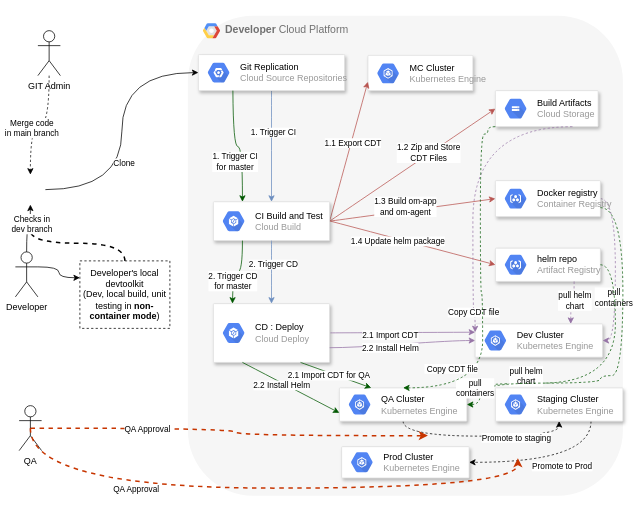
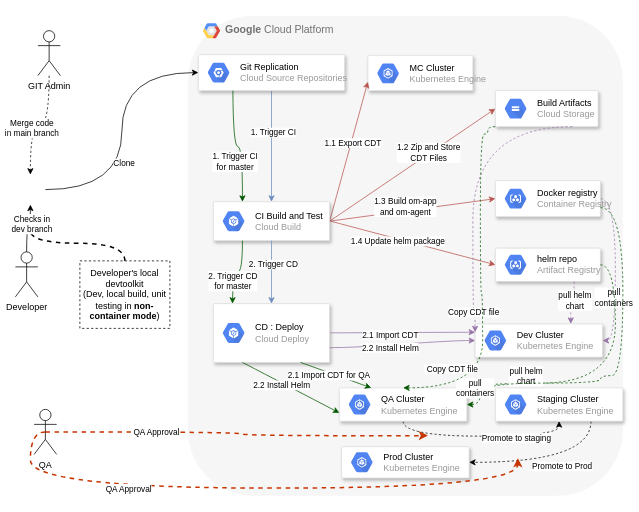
(289, 30) -> (280, 30)
(59, 273) -> none
(30, 428) -> (45, 432)
